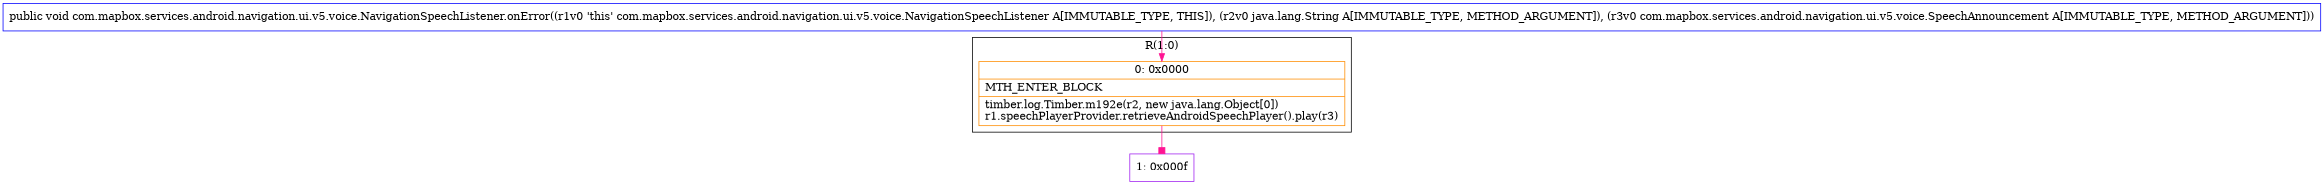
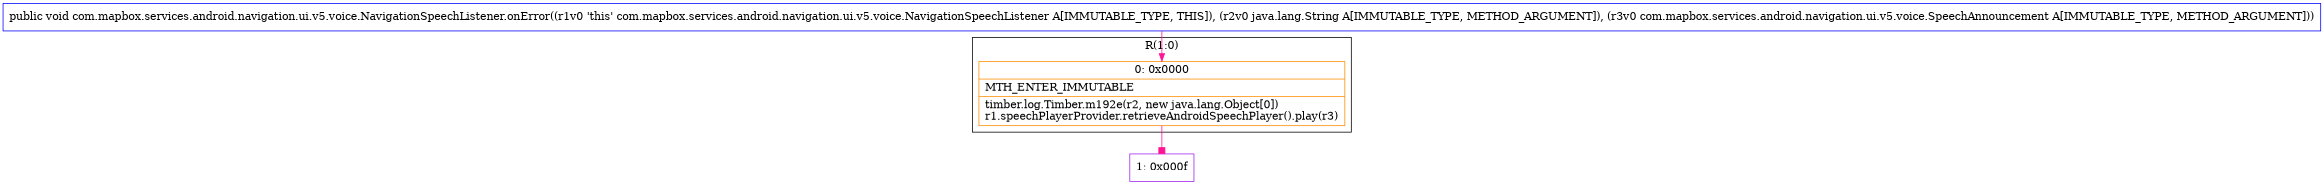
(1044, 87) -> (1060, 87)
